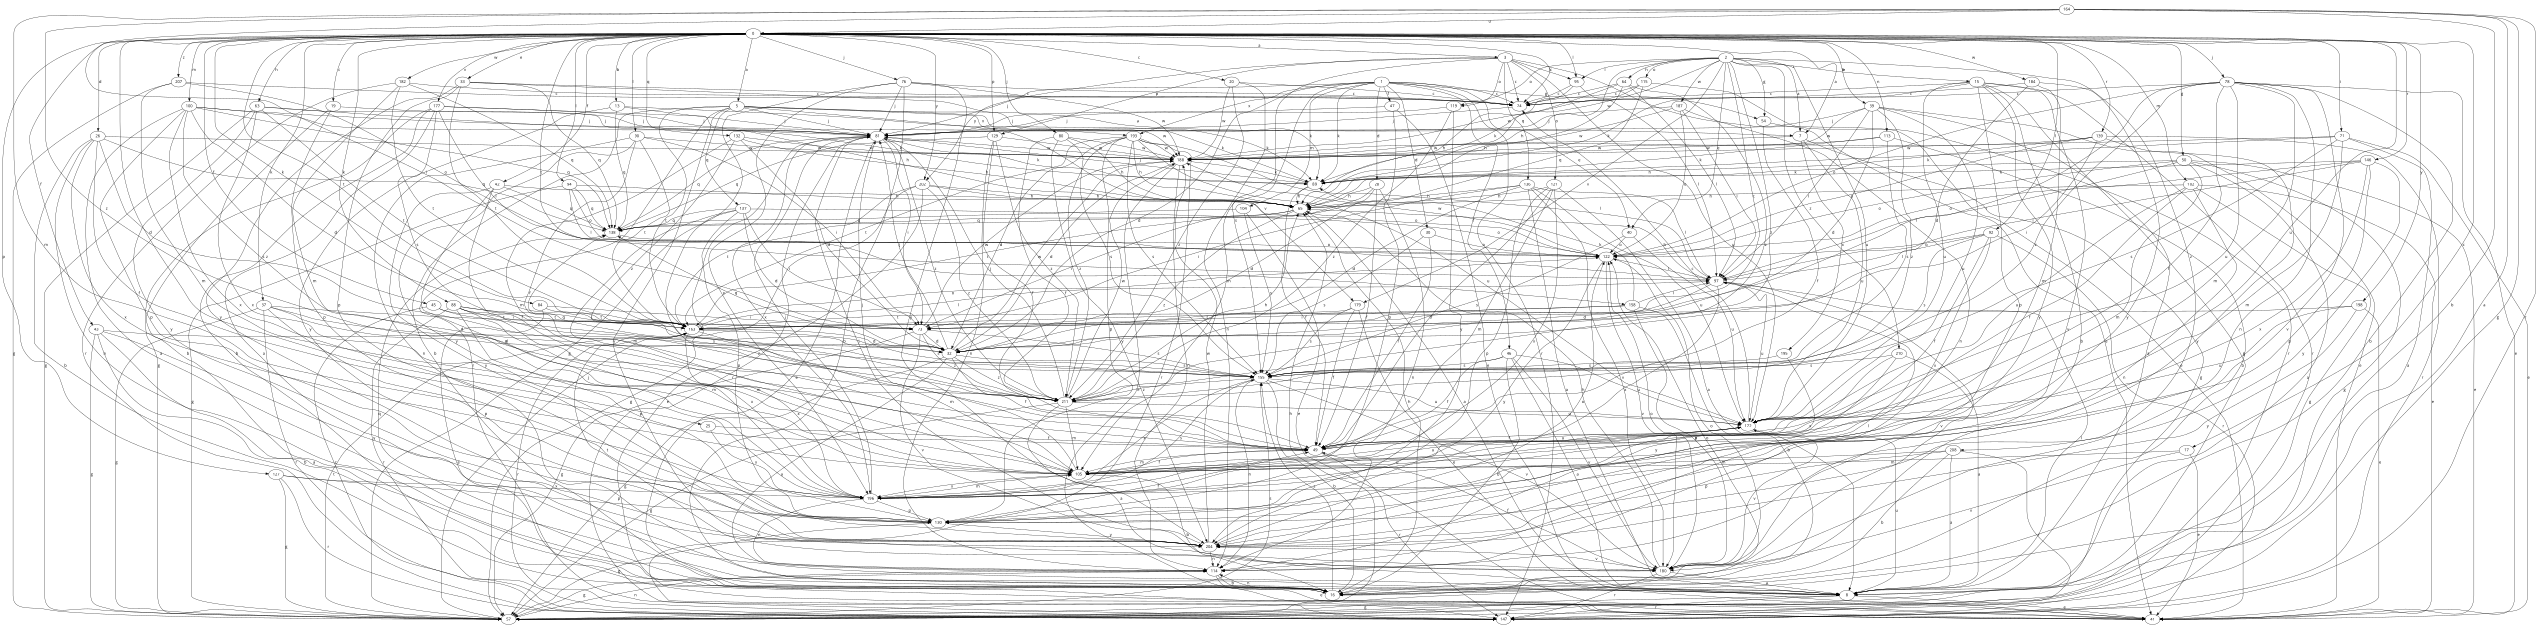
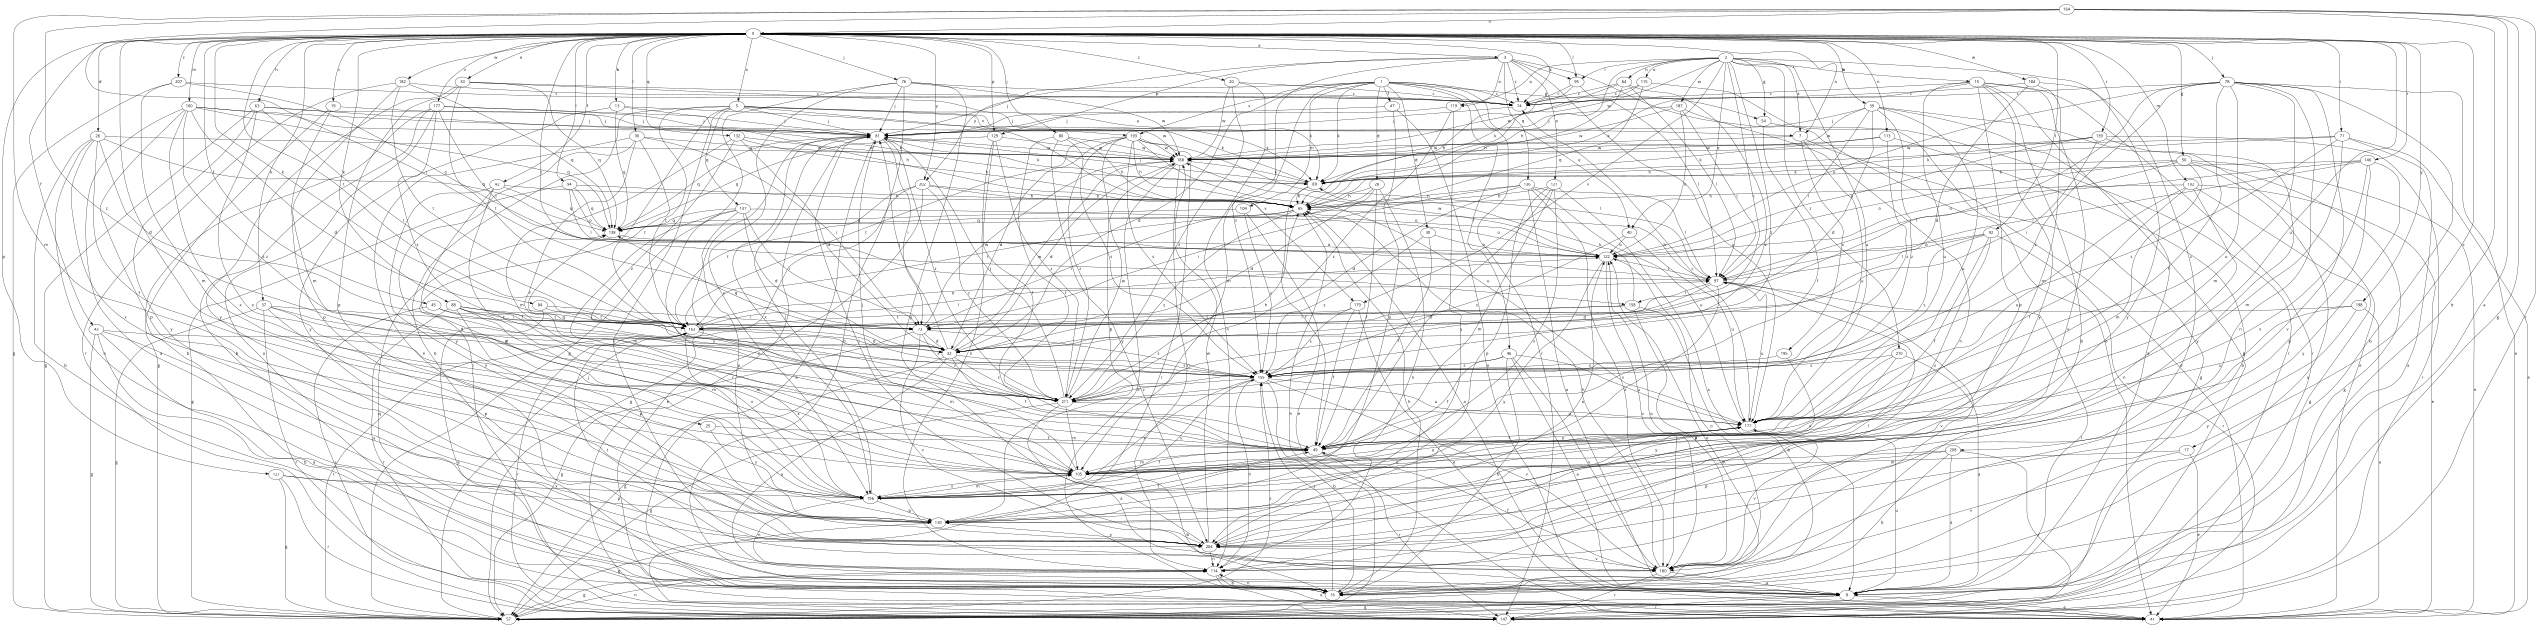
(1672, 291) -> (1678, 294)
